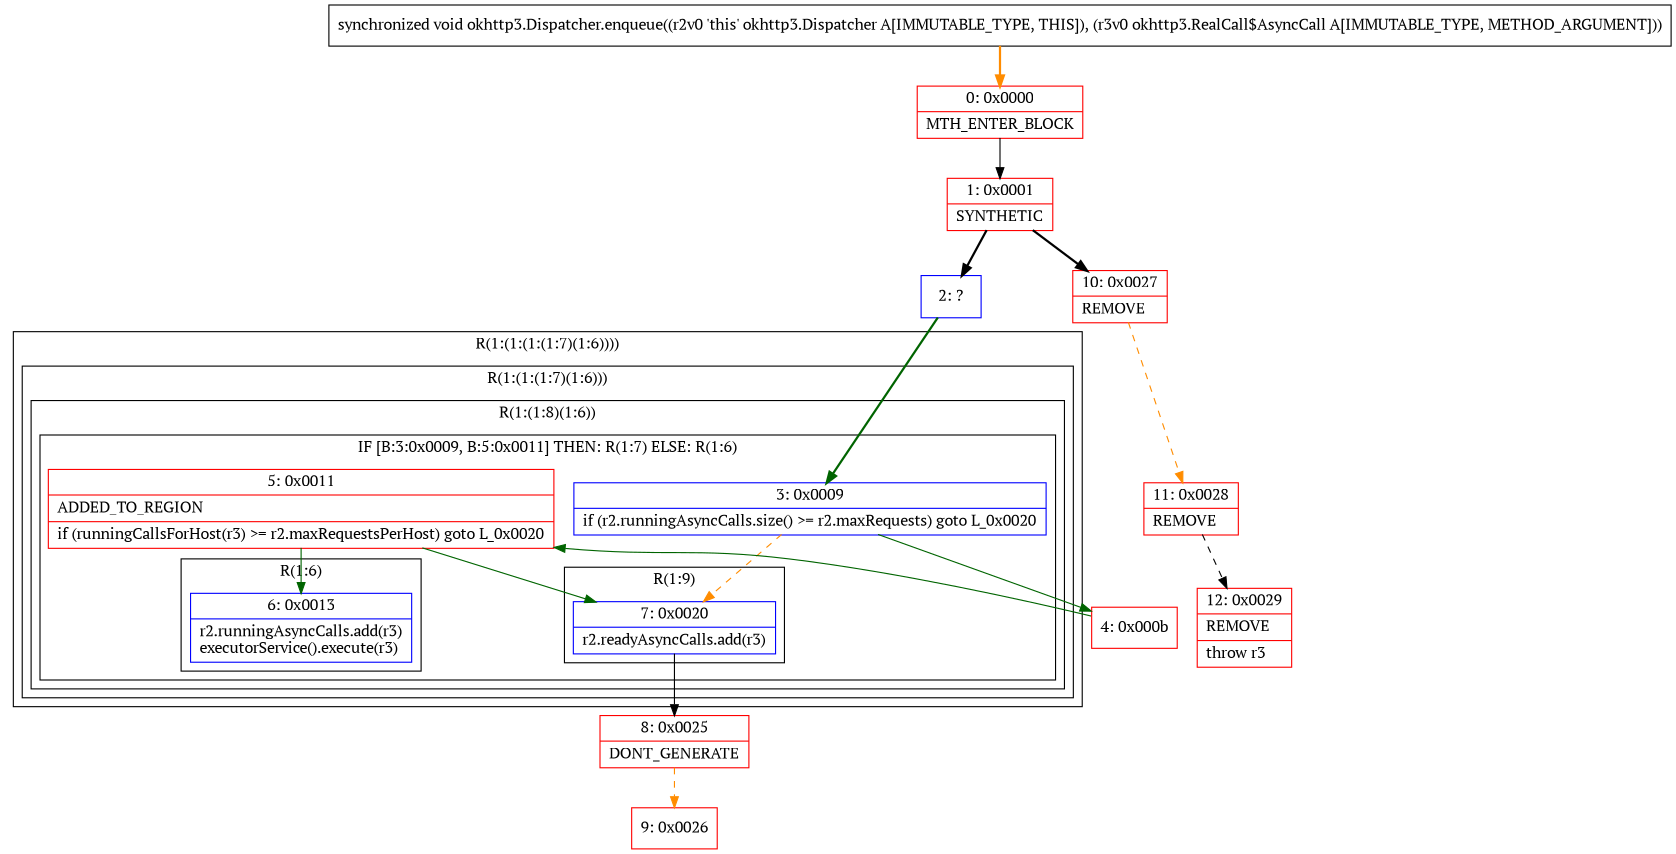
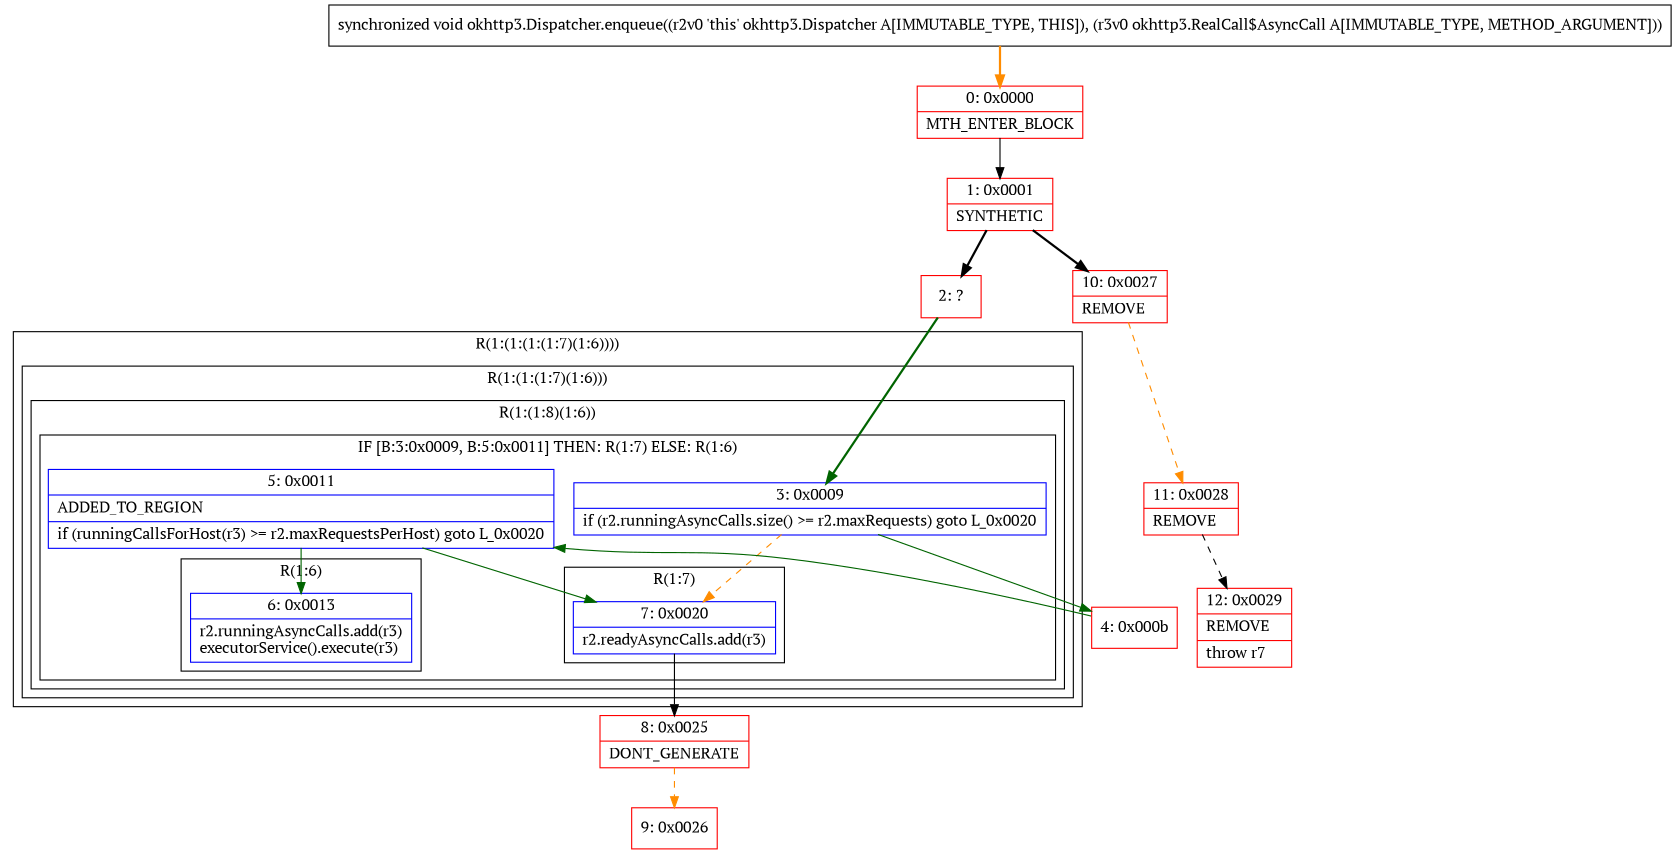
(951, 297) -> (951, 297)
(301, 509) -> (301, 509)
(674, 580) -> (674, 580)
(1236, 653) -> (1236, 653)
